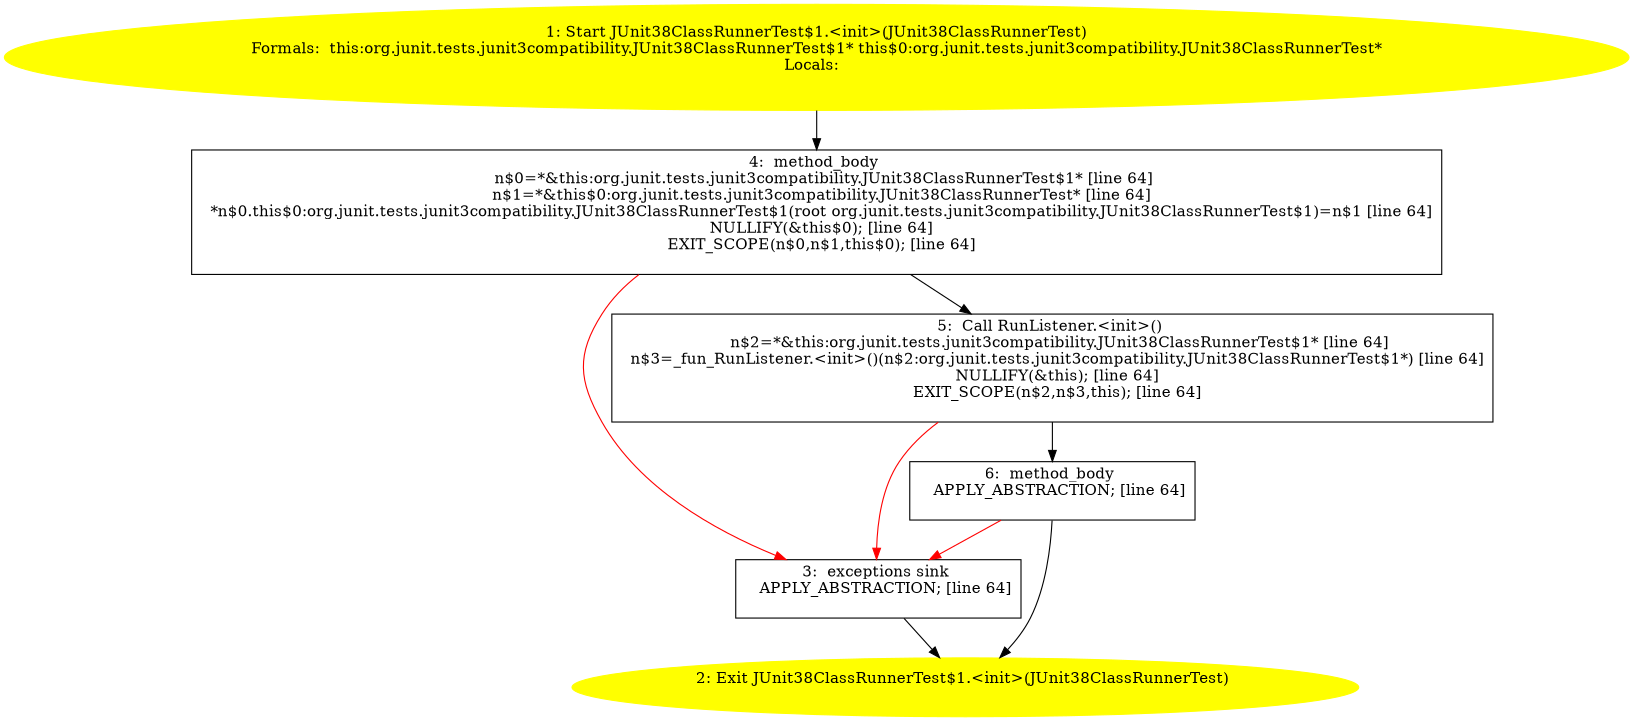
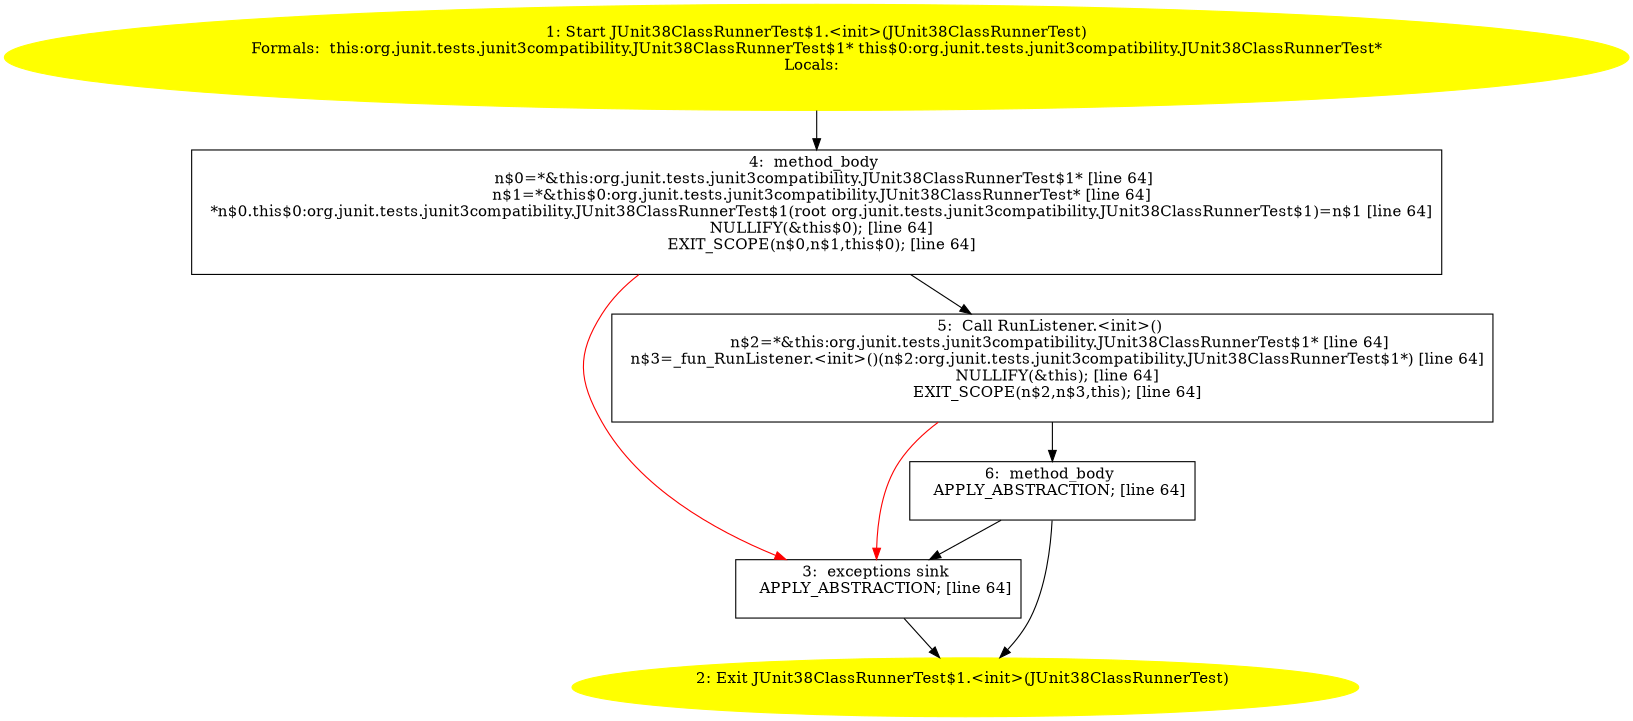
(970, 537) -> (970, 537)
